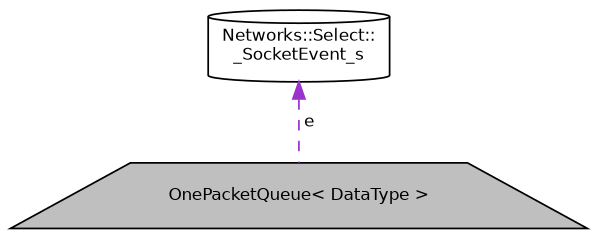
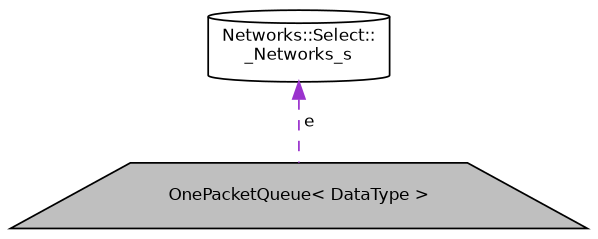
(299, 46) -> (299, 46)
